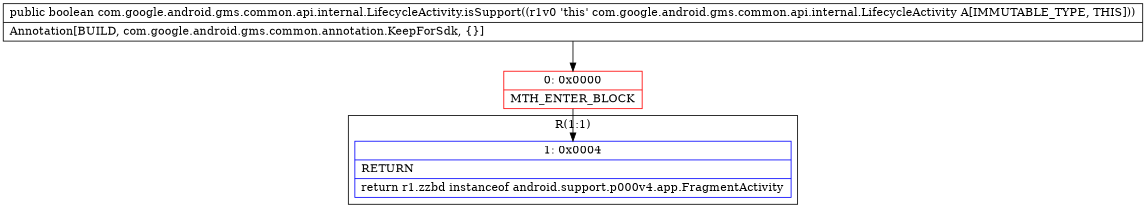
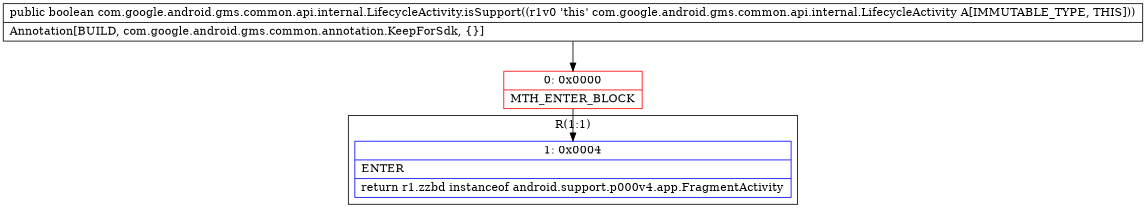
(388, 169) -> (383, 169)
